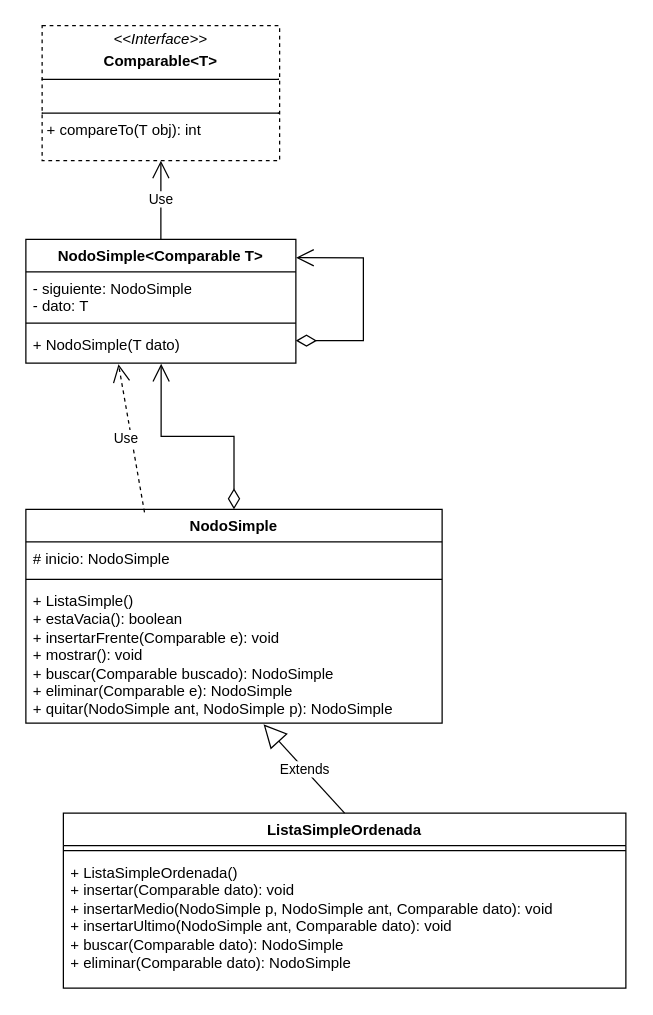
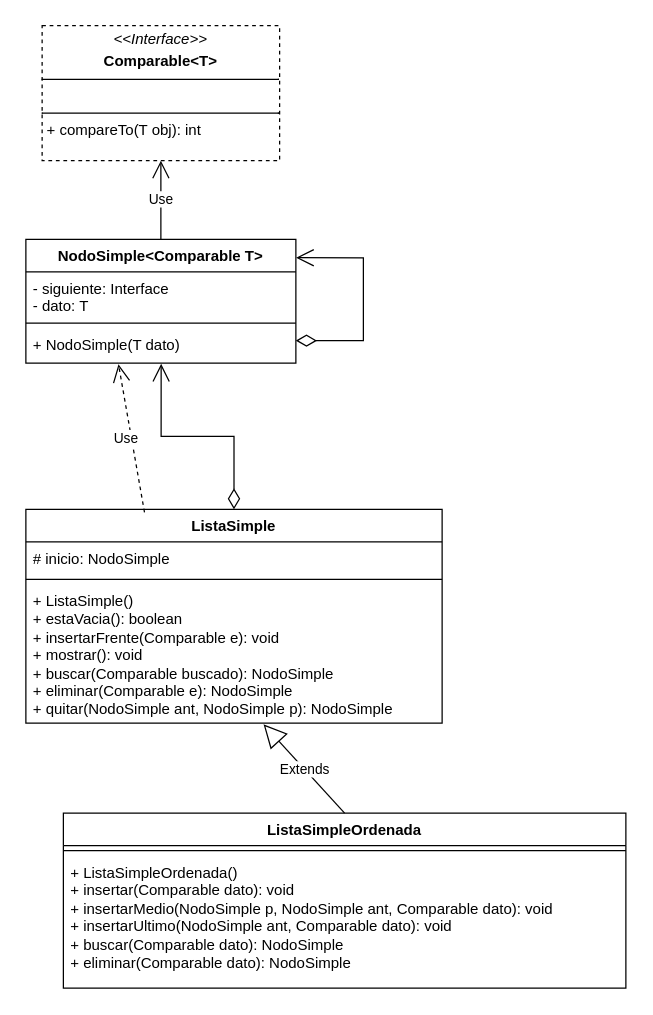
(116, 299) -> (116, 299)
(234, 527) -> (234, 527)
